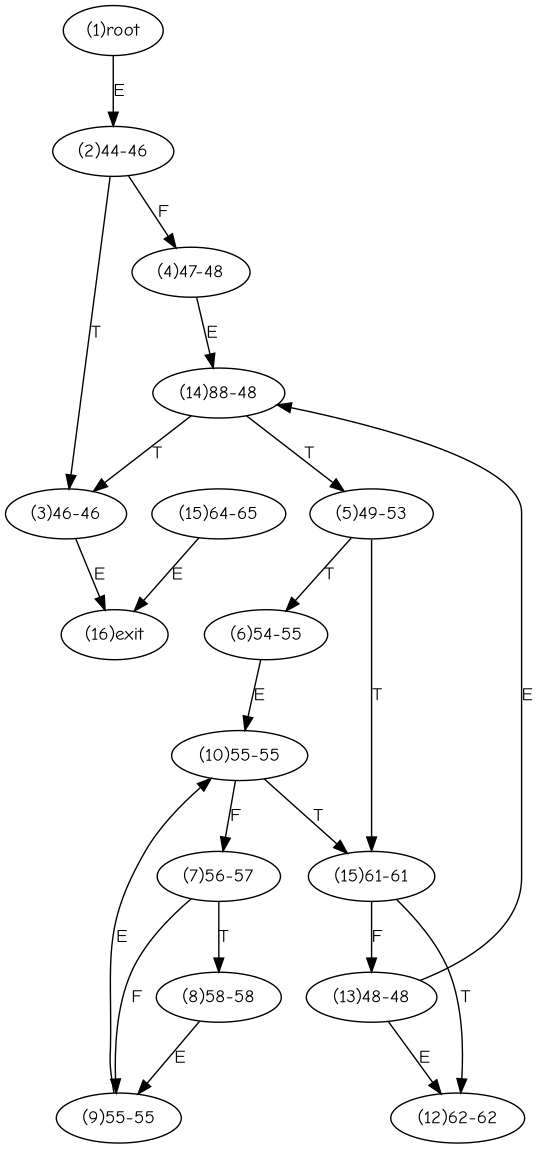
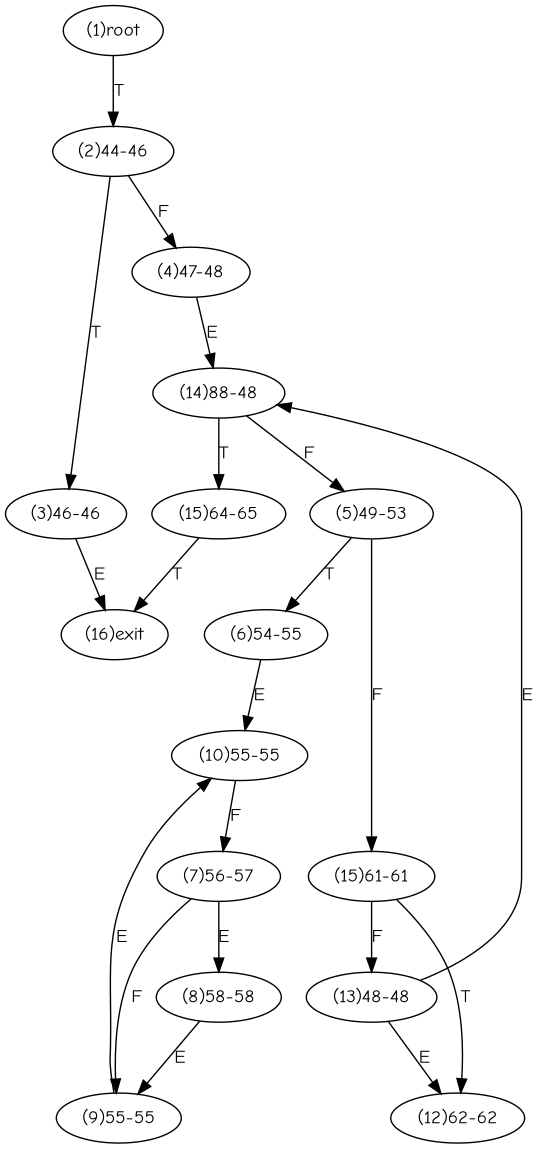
(120, 91) -> (120, 91)
(148, 449) -> (219, 446)
(310, 453) -> (310, 453)
(178, 574) -> (178, 574)
(378, 695) -> (378, 695)
(301, 811) -> none
(224, 937) -> (224, 937)
